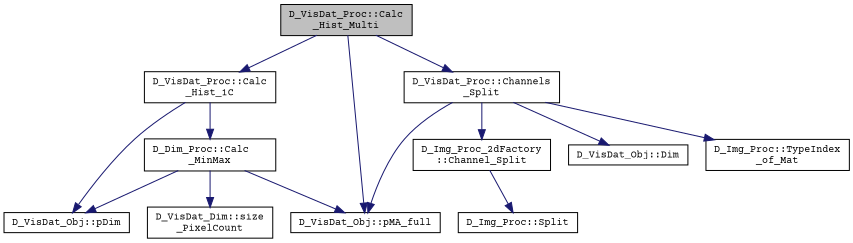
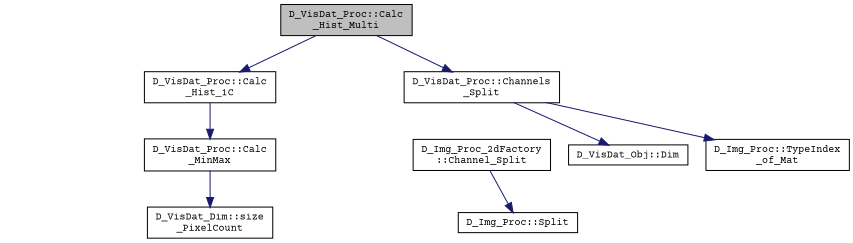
(482, 116) -> none
(210, 155) -> (210, 155)
(67, 223) -> none
(366, 223) -> none
